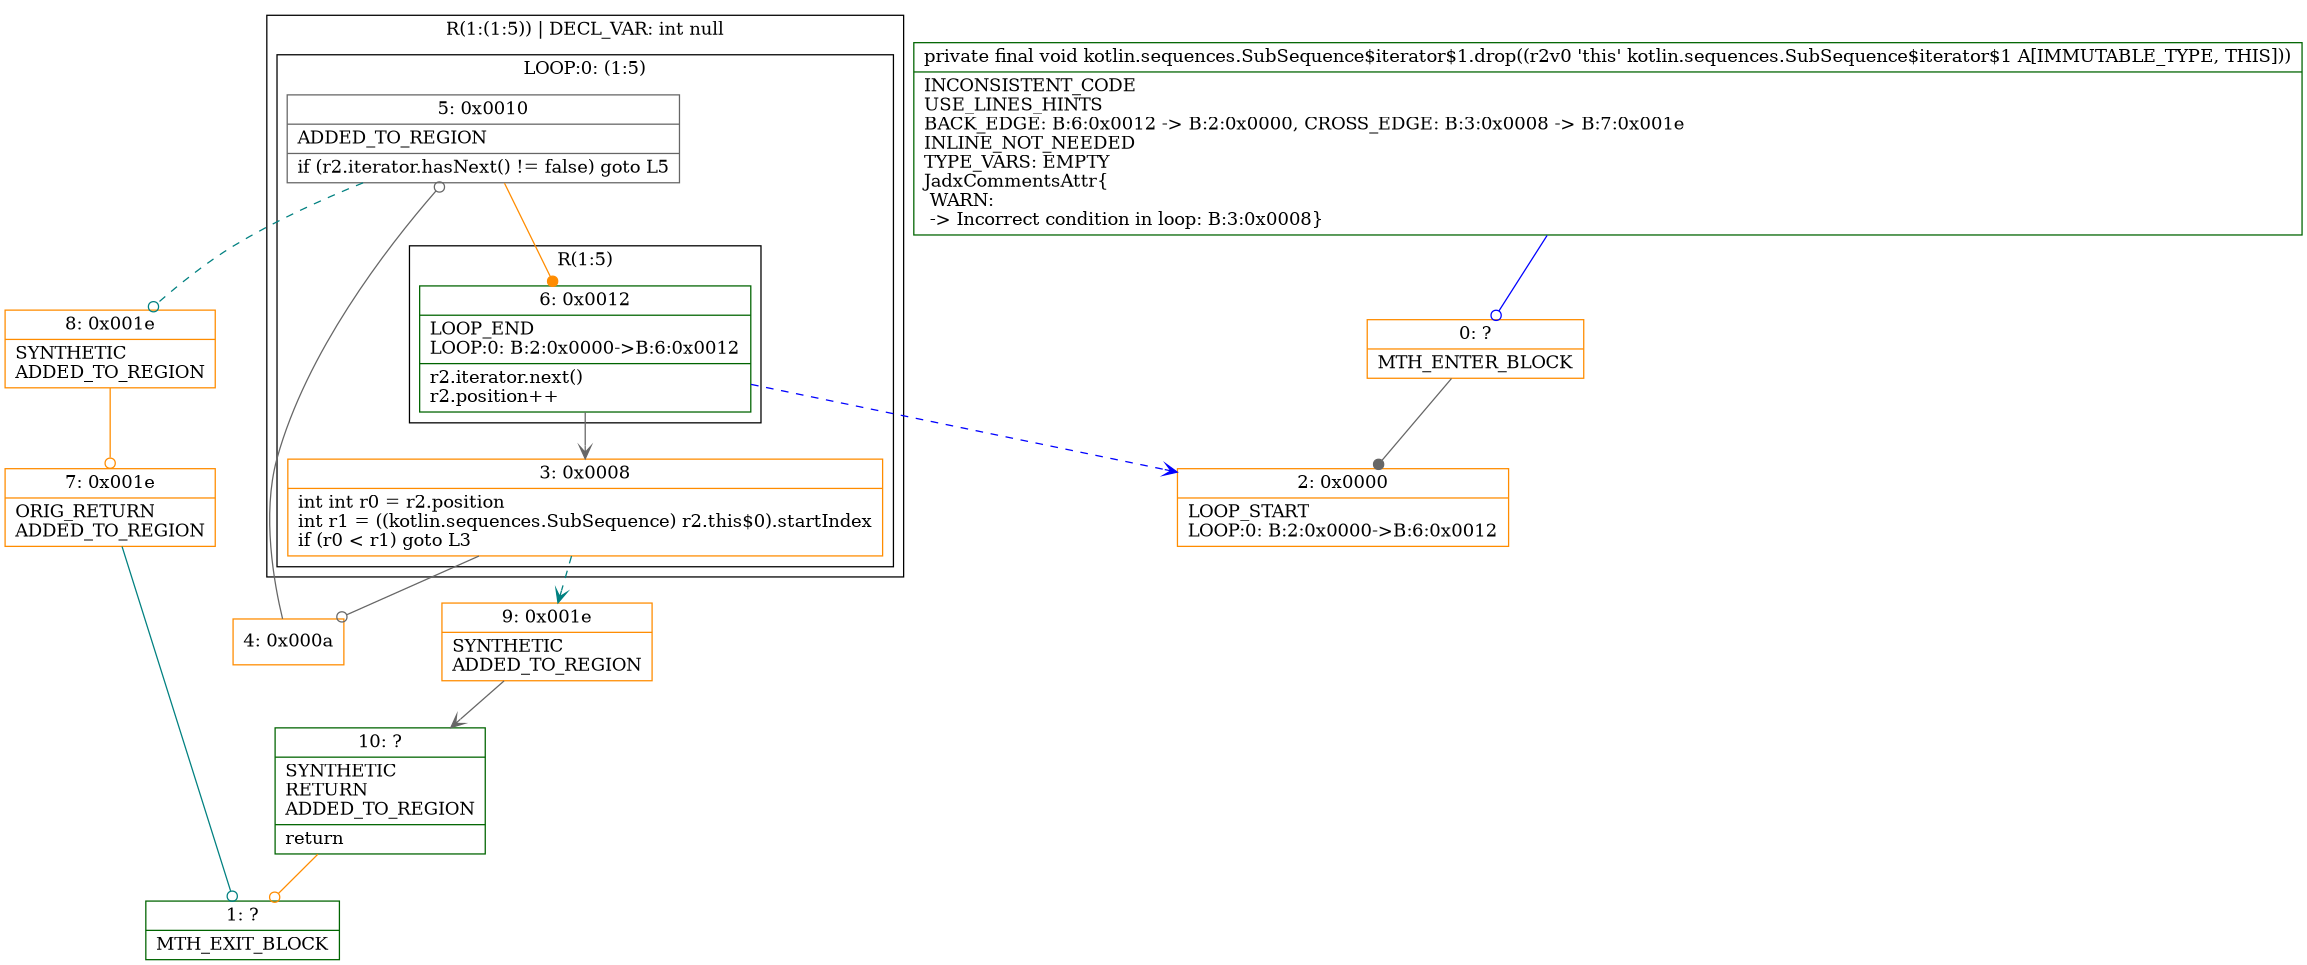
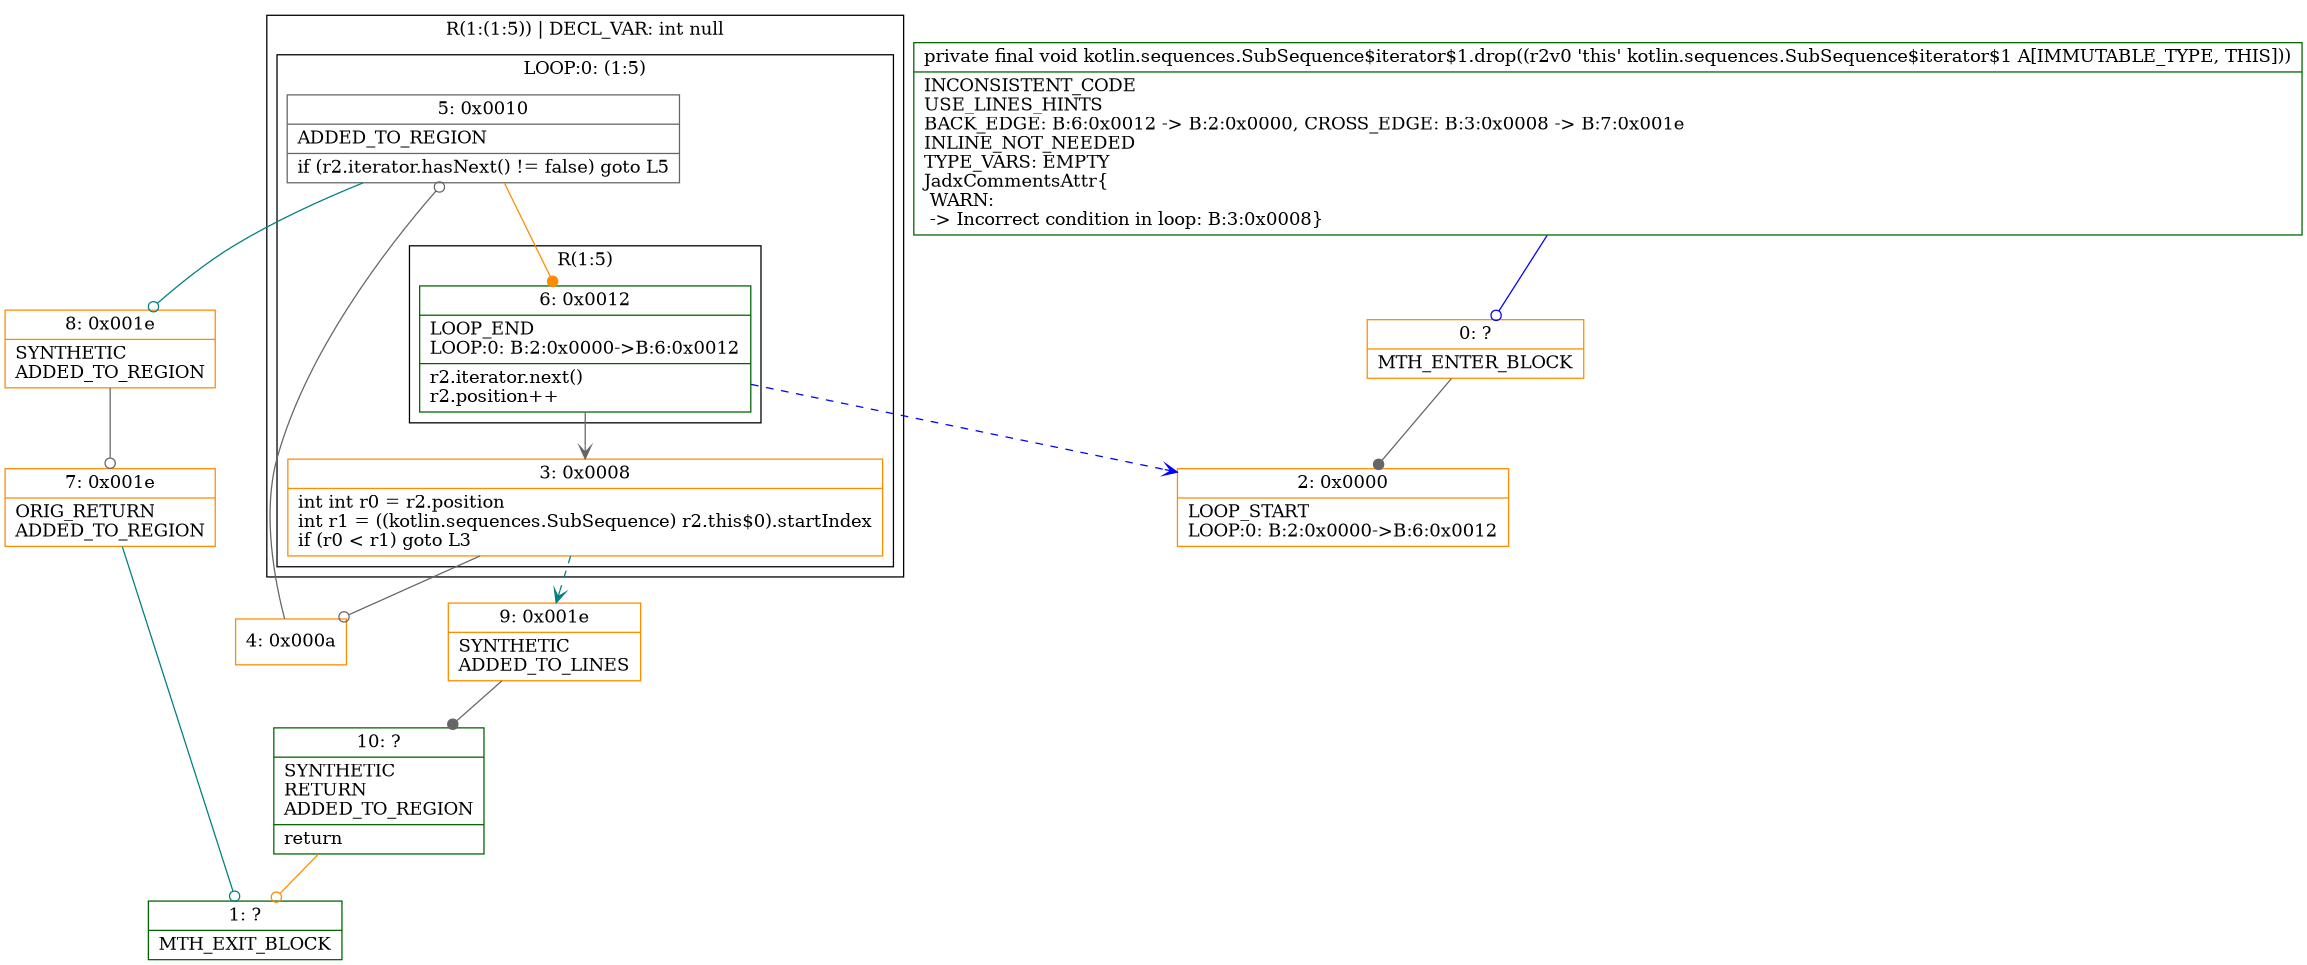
(255, 234) -> (255, 234)
(110, 423) -> (110, 423)
(547, 665) -> (544, 665)
(482, 700) -> (479, 701)
